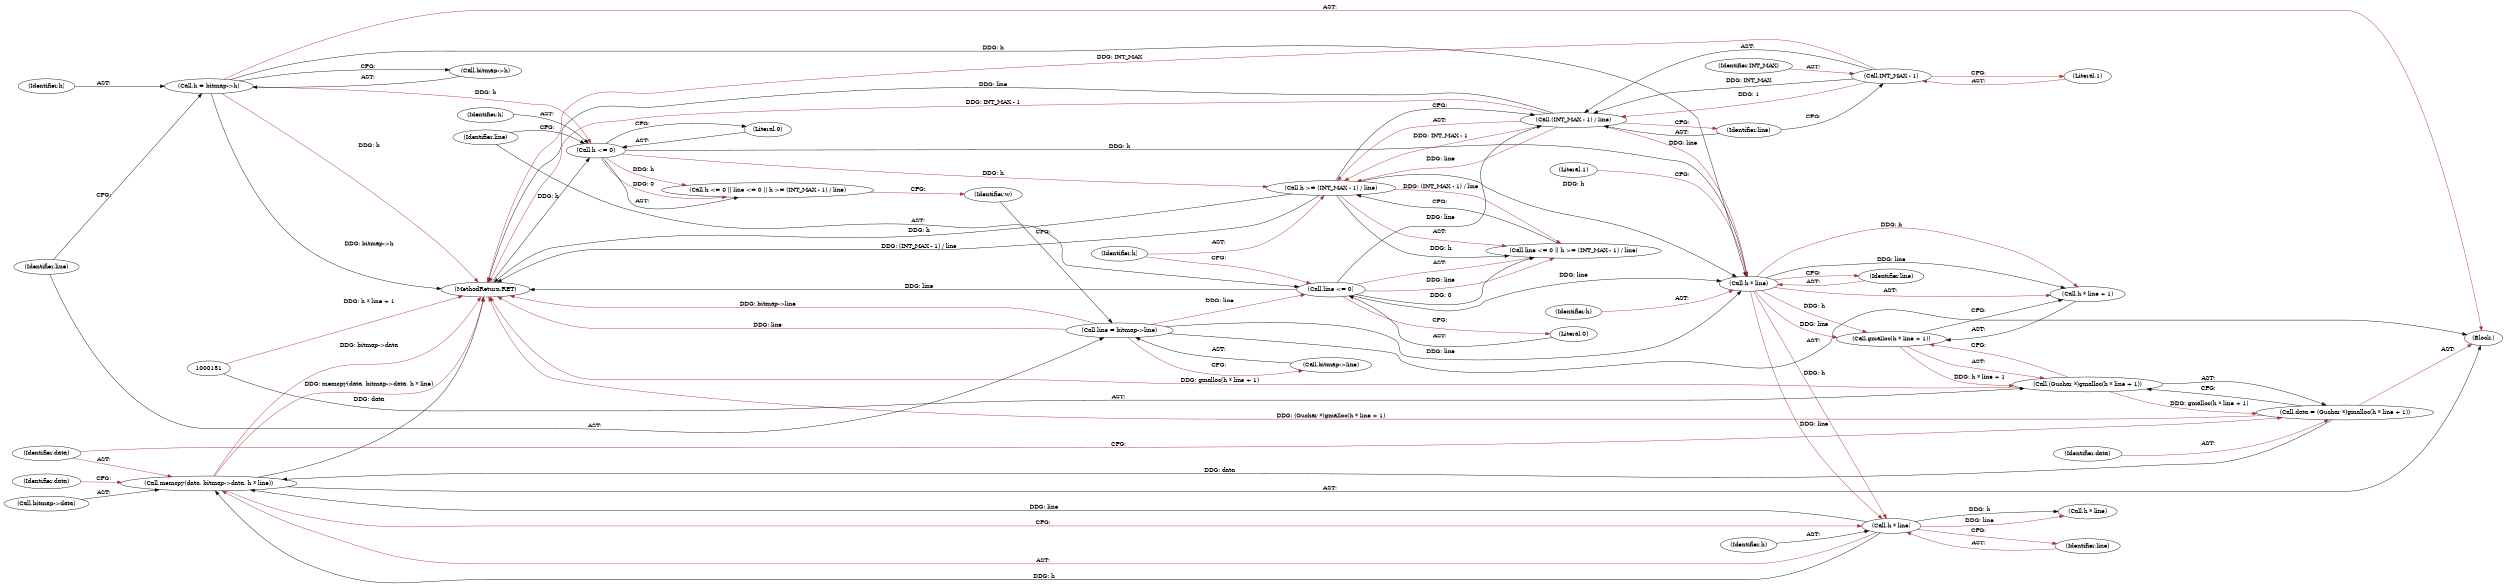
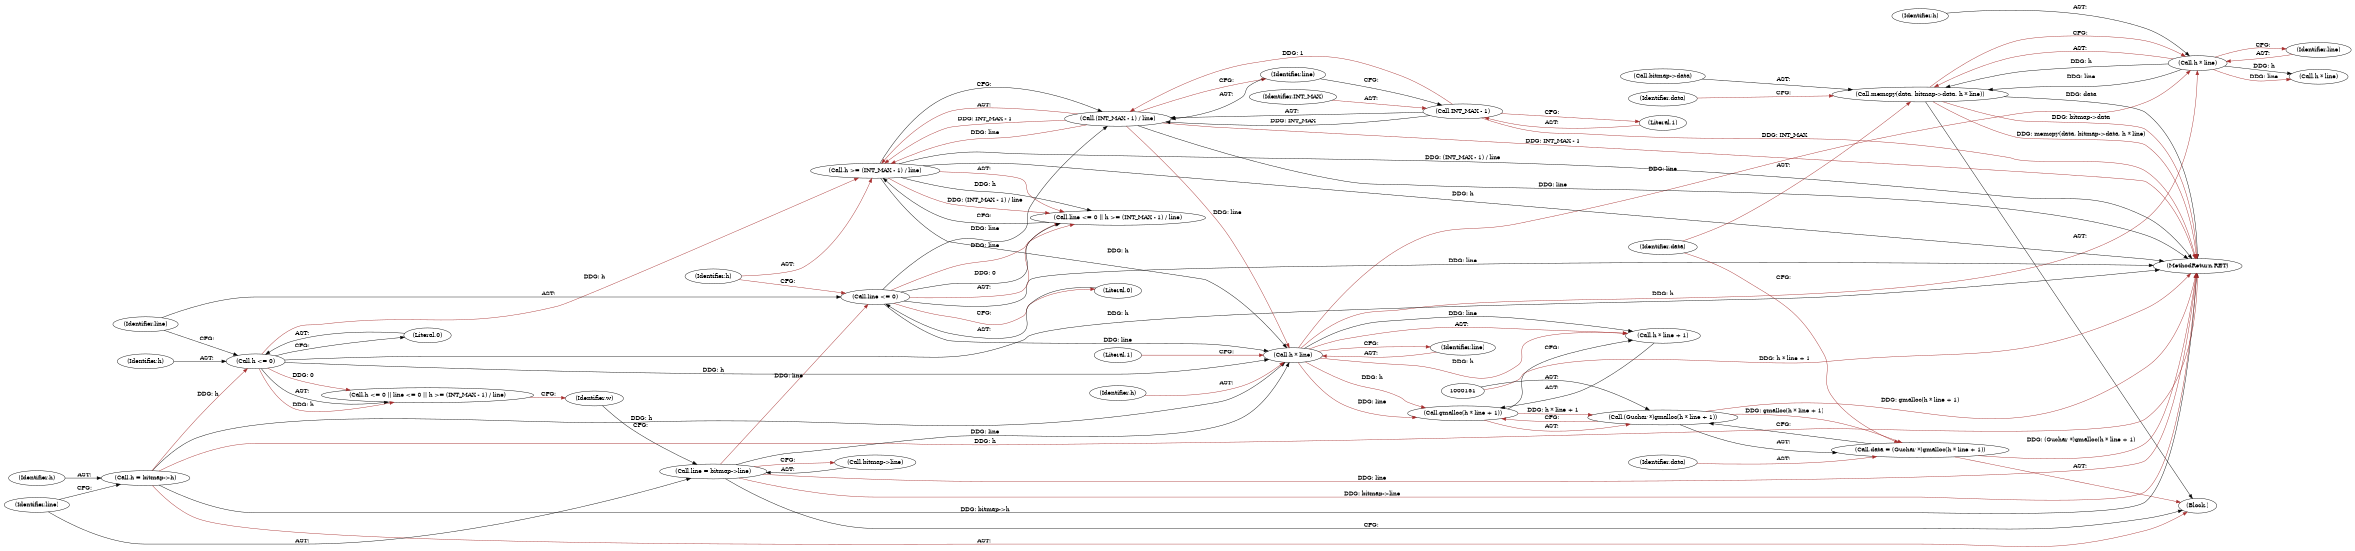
(485, 71) -> none
(539, 222) -> (1218, 316)
(1814, 341) -> (1372, 525)
(1314, 474) -> none
